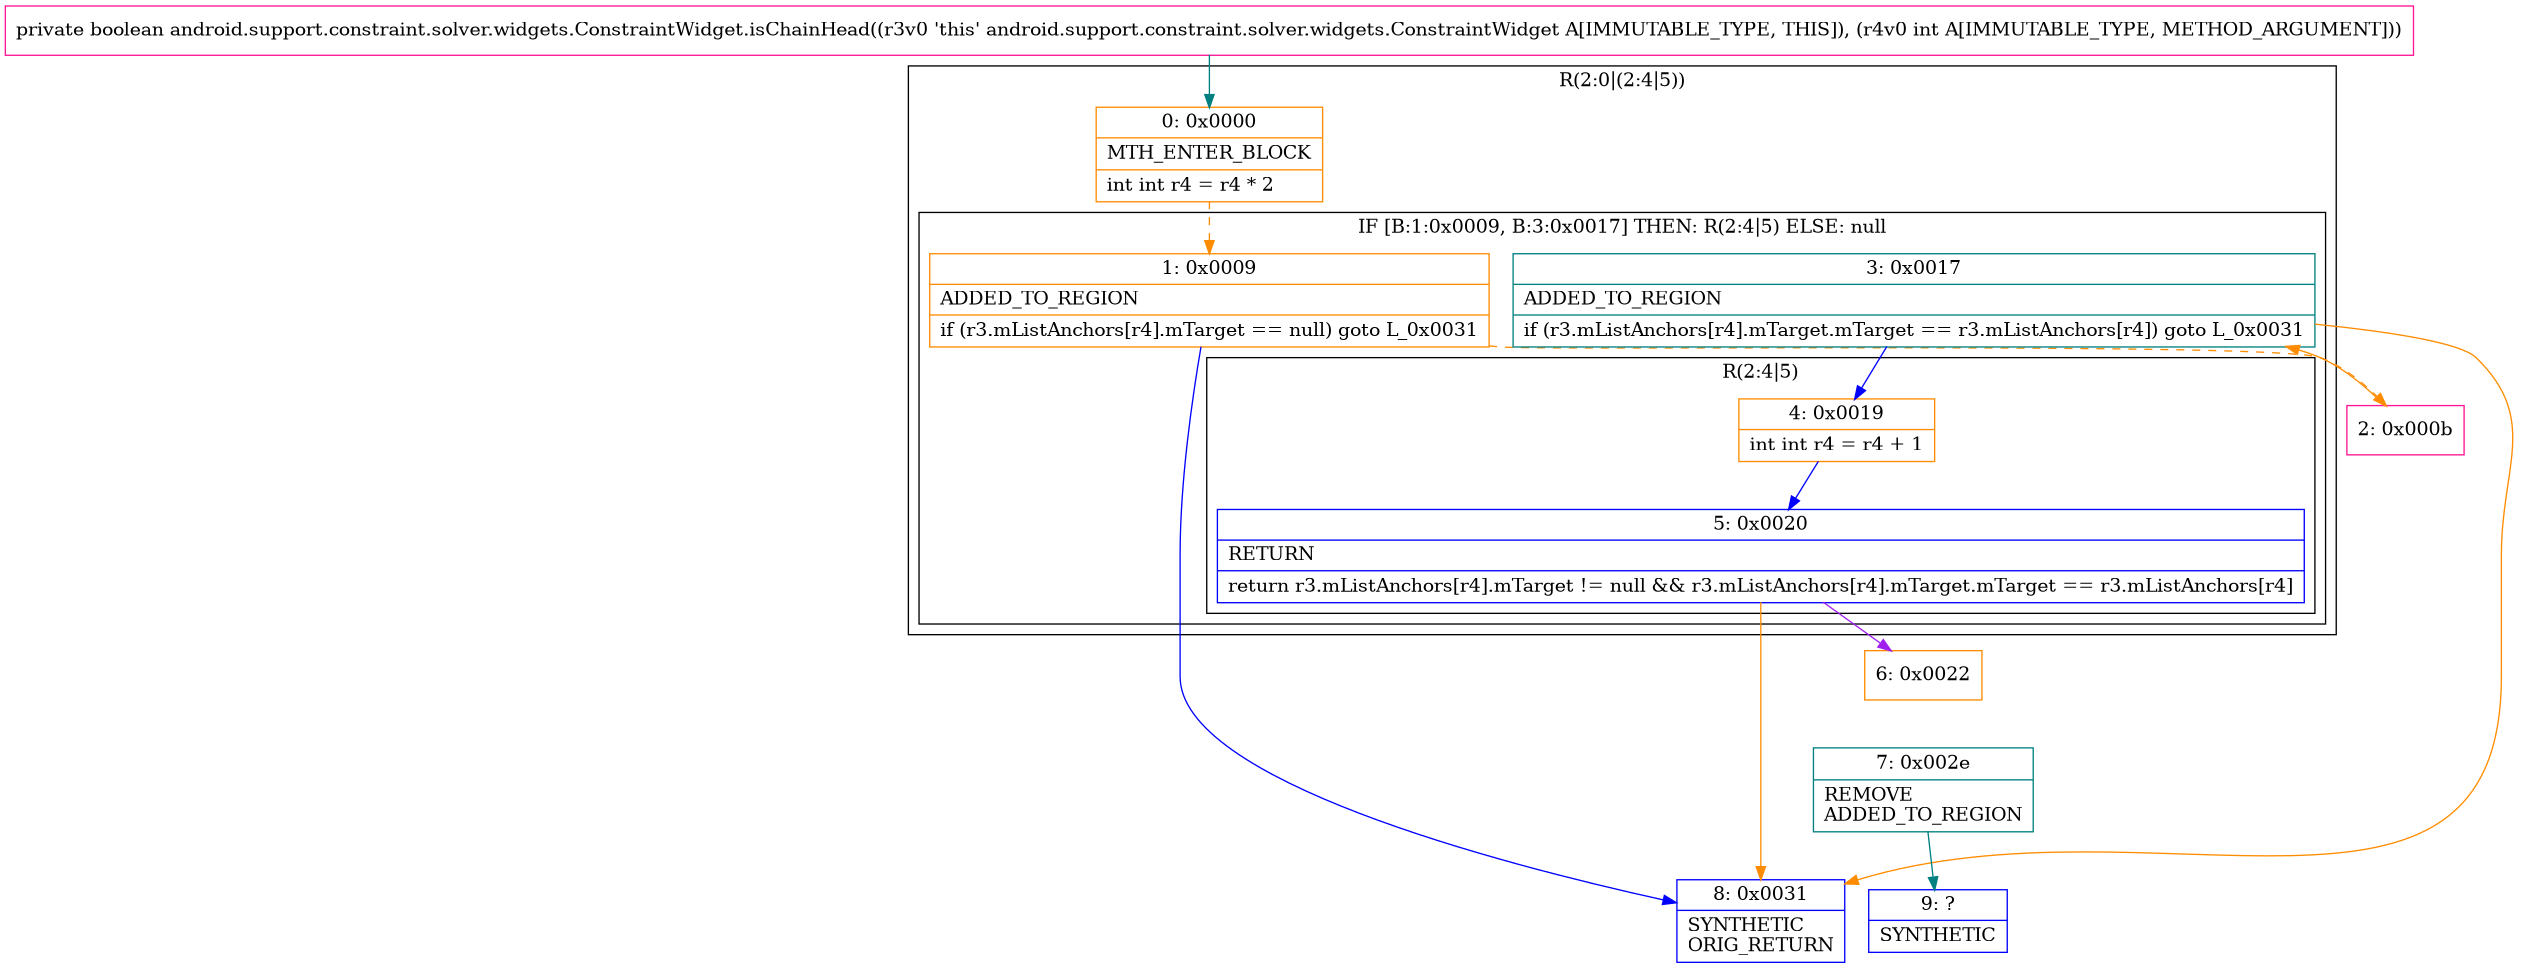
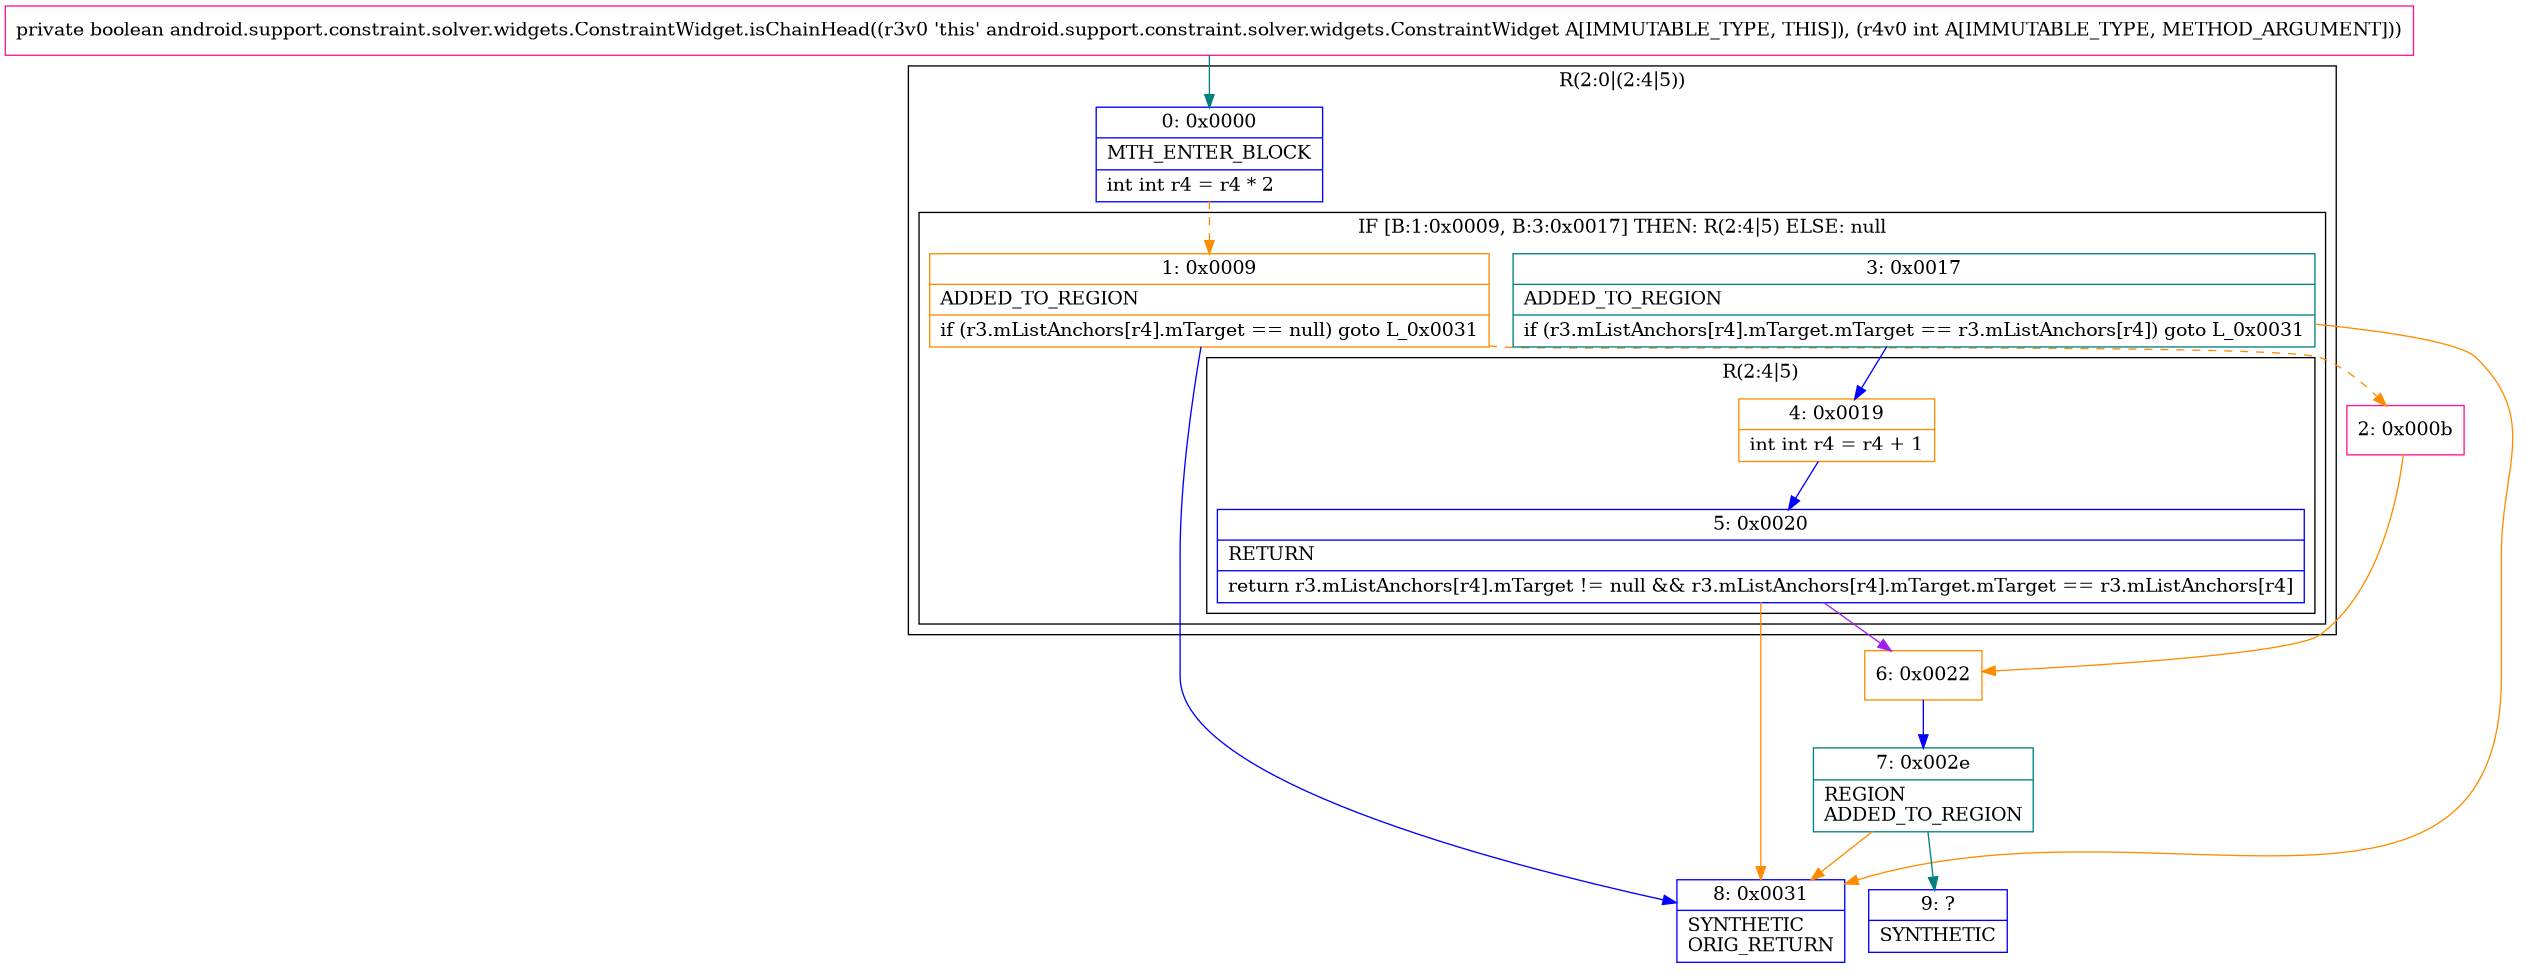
(1209, 155) -> (1209, 155)
(2346, 372) -> (2260, 649)
none -> (1923, 717)
(1869, 795) -> (1865, 795)
none -> (1847, 851)
